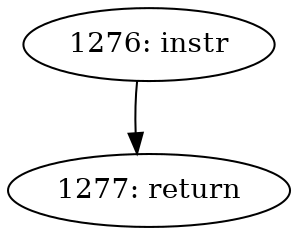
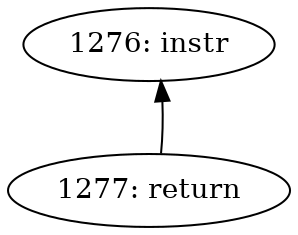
(136, 107) -> (163, 127)
